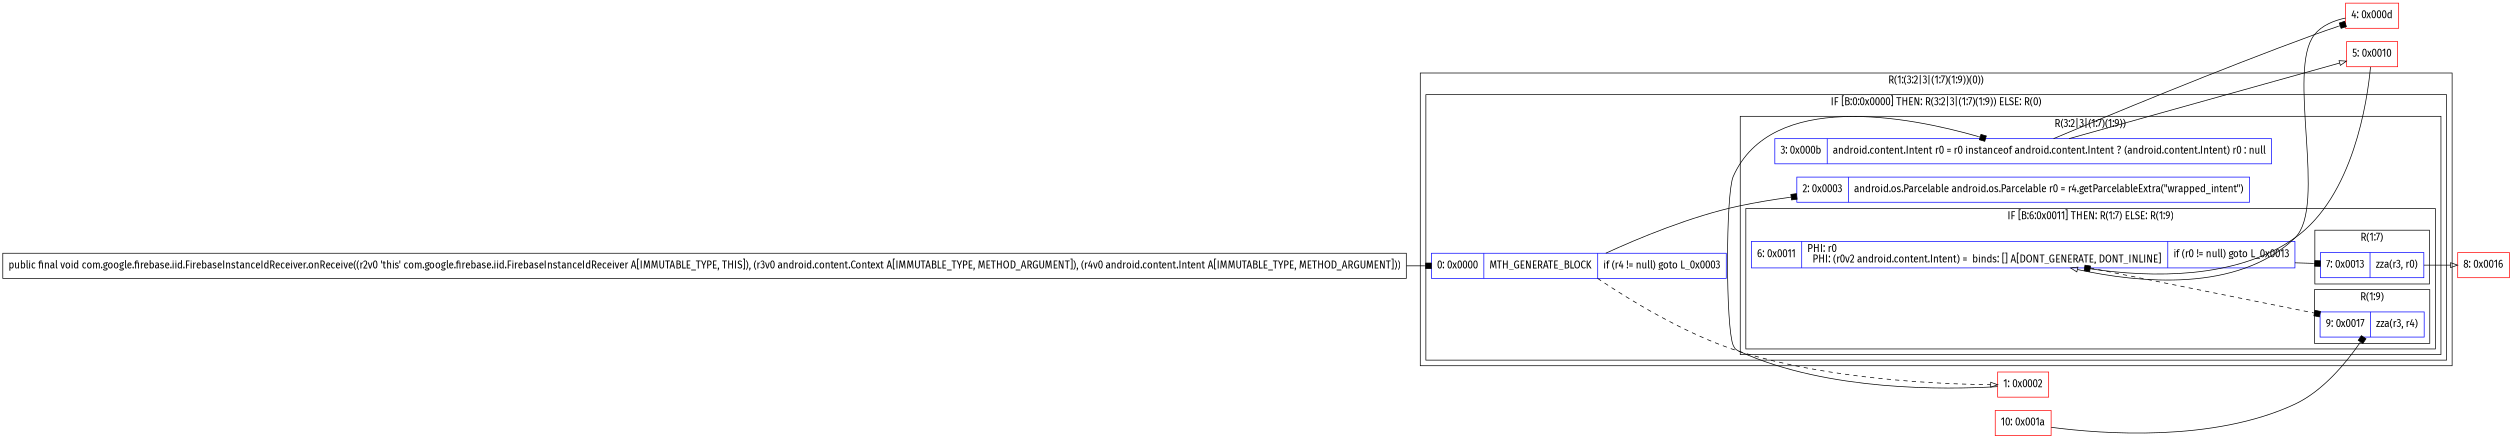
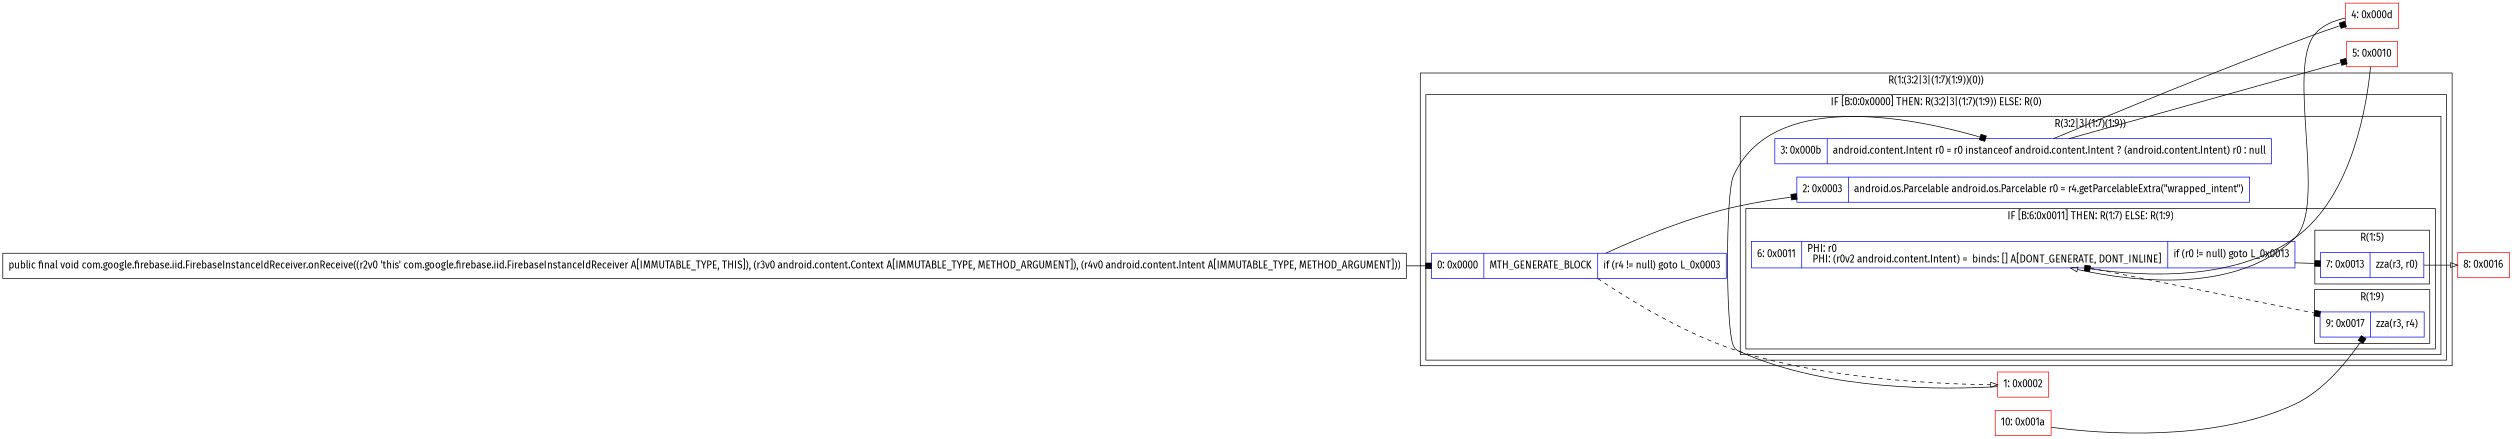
(2204, 101) -> (2204, 101)
(2372, 238) -> (2372, 238)
